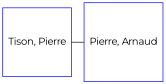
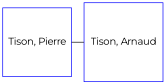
(124, 42) -> (124, 42)
